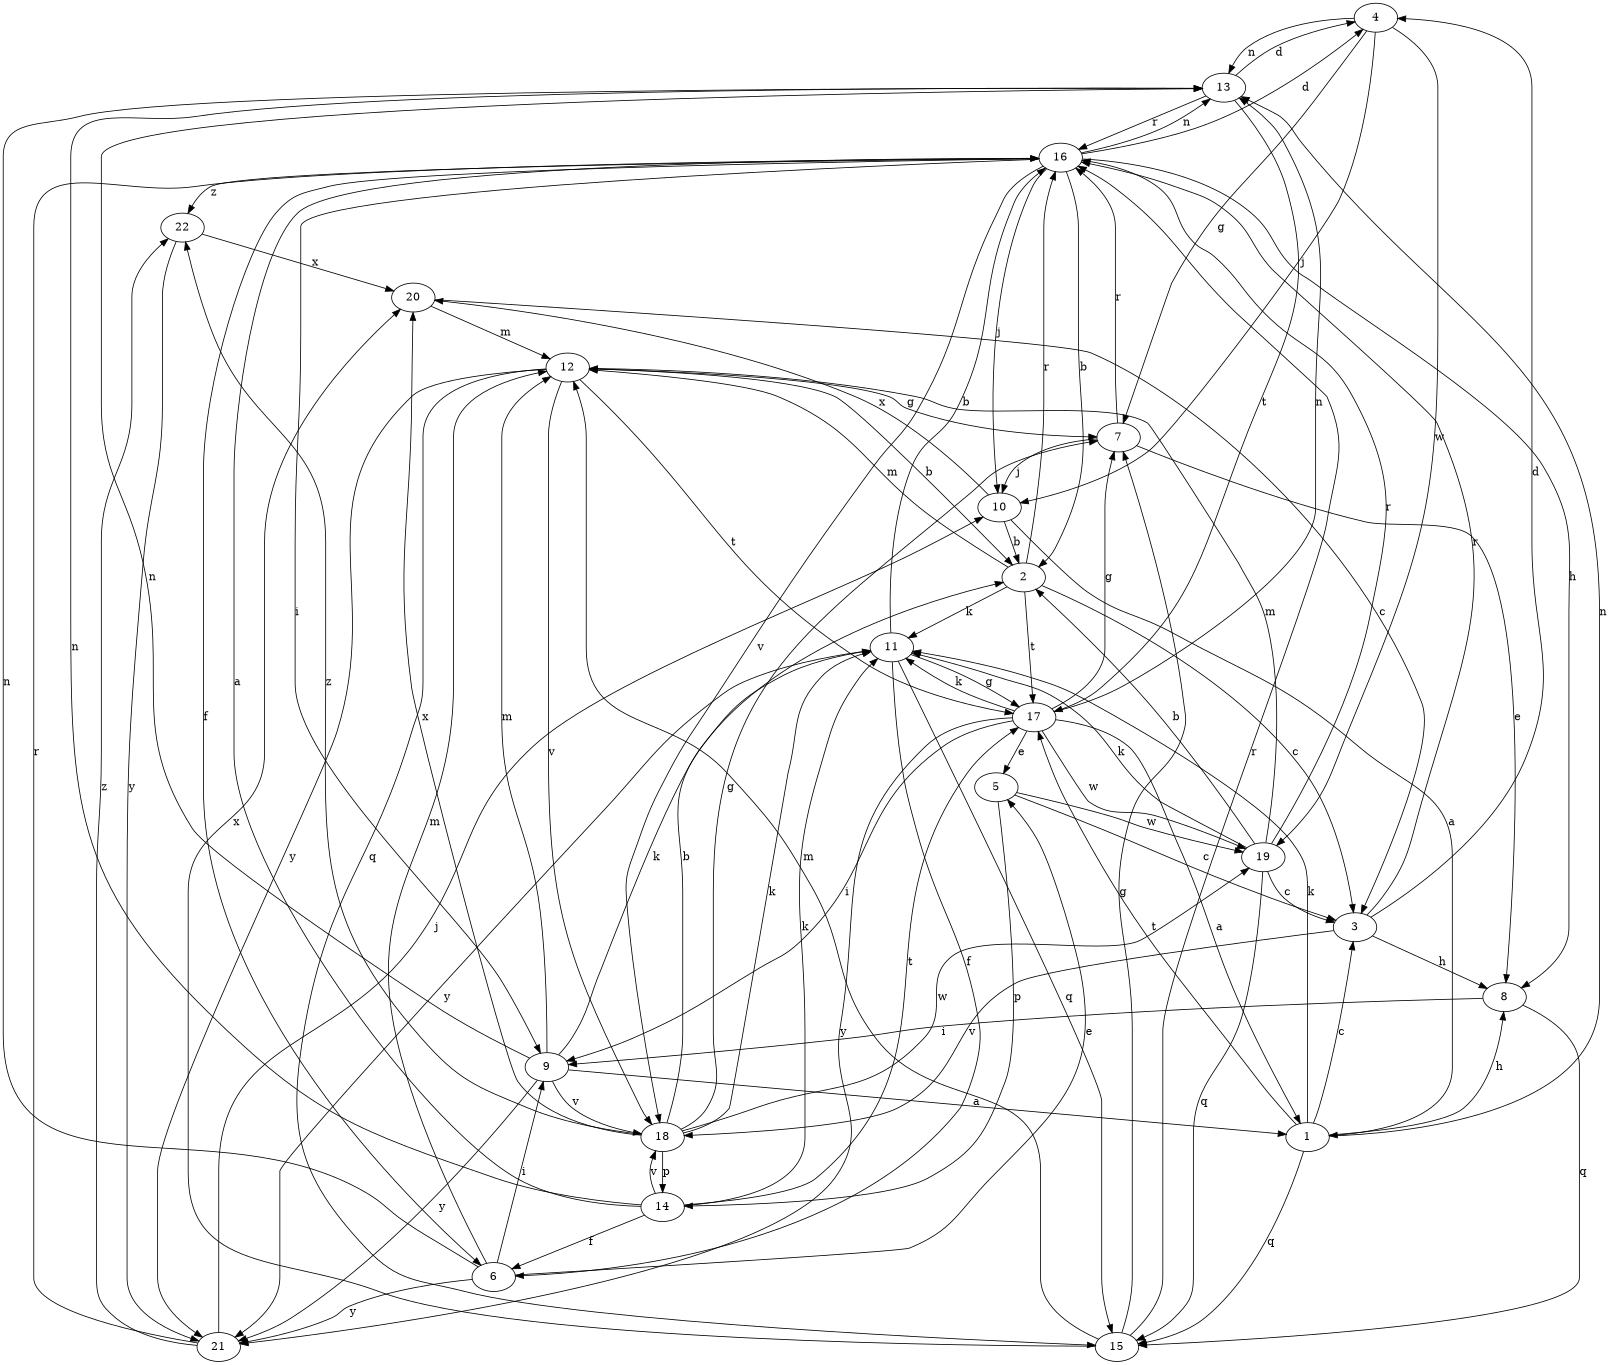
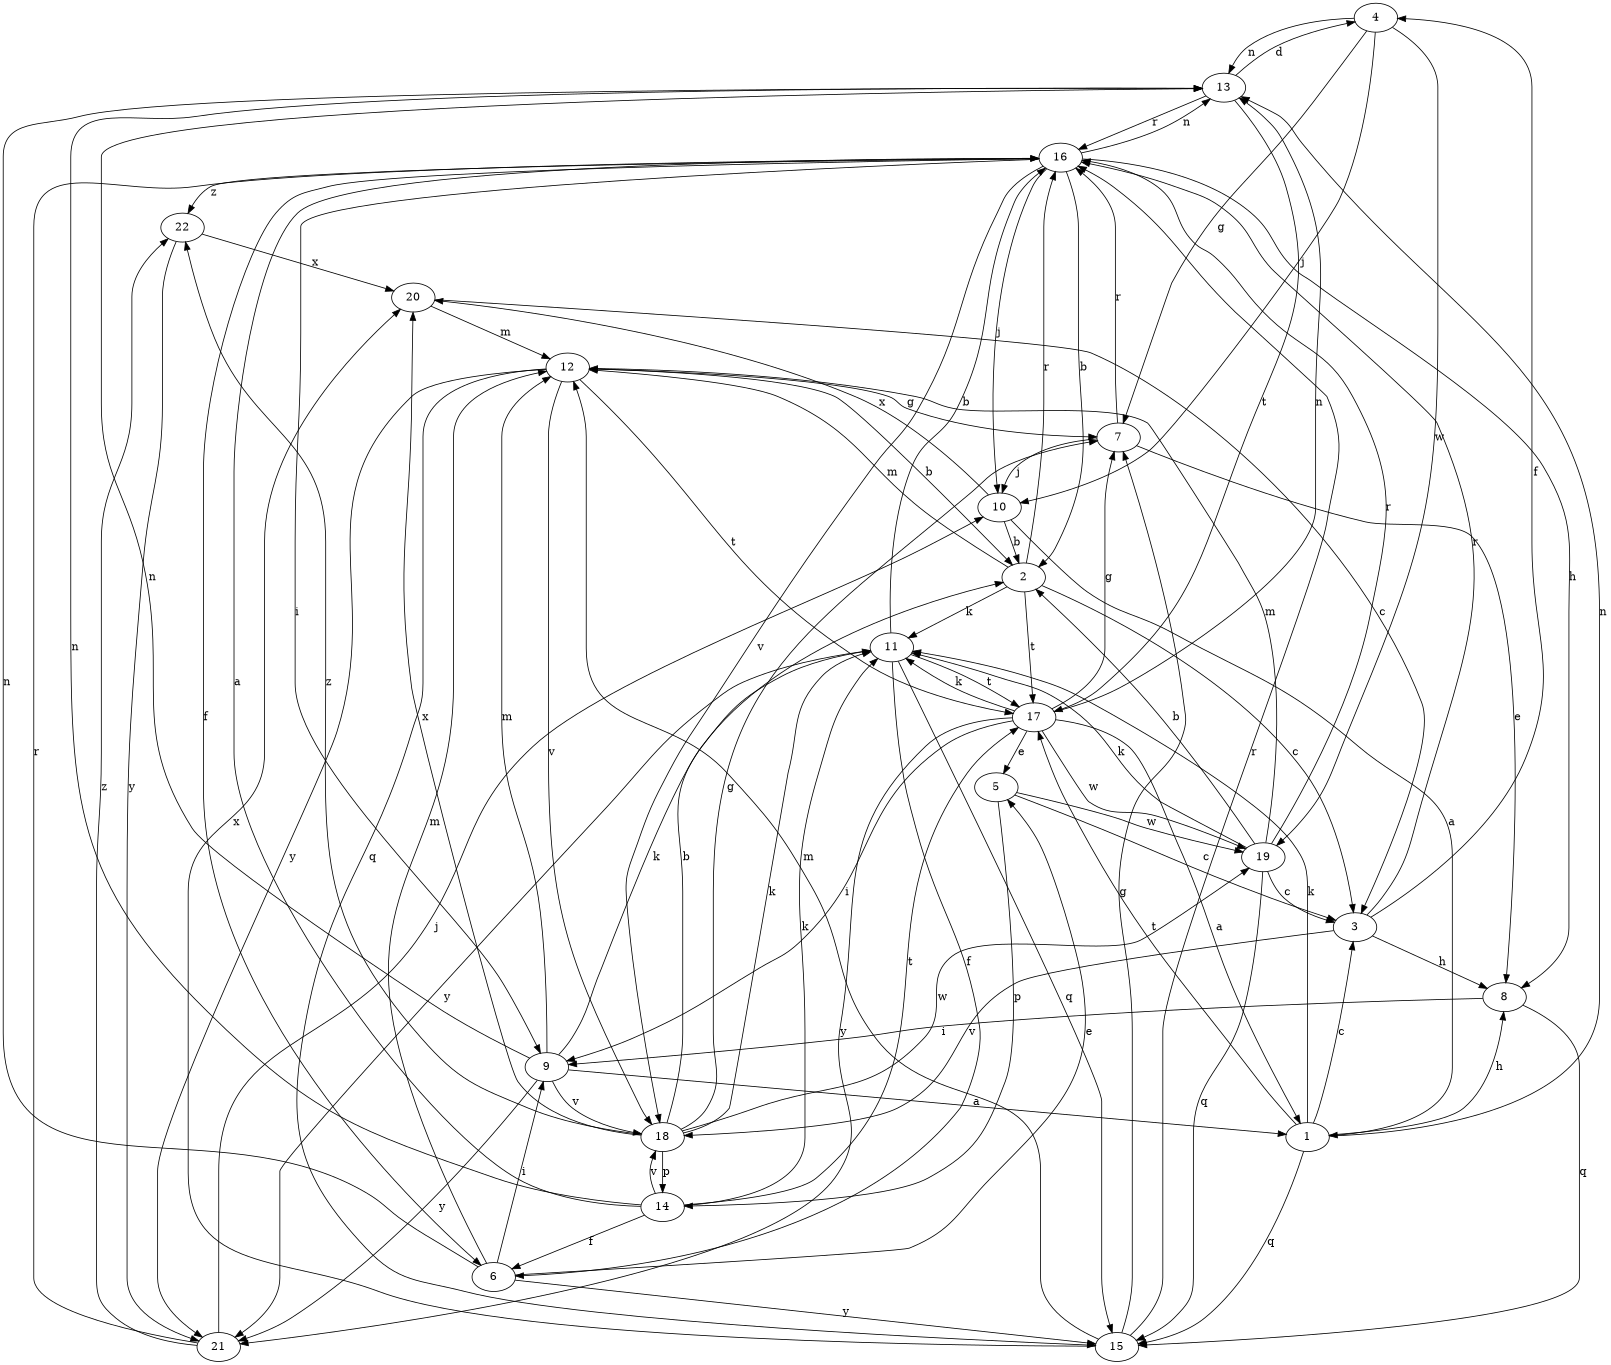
(1228, 115) -> none
(1536, 472) -> (1536, 472)
(990, 682) -> (990, 682)
(358, 1303) -> (801, 1312)
